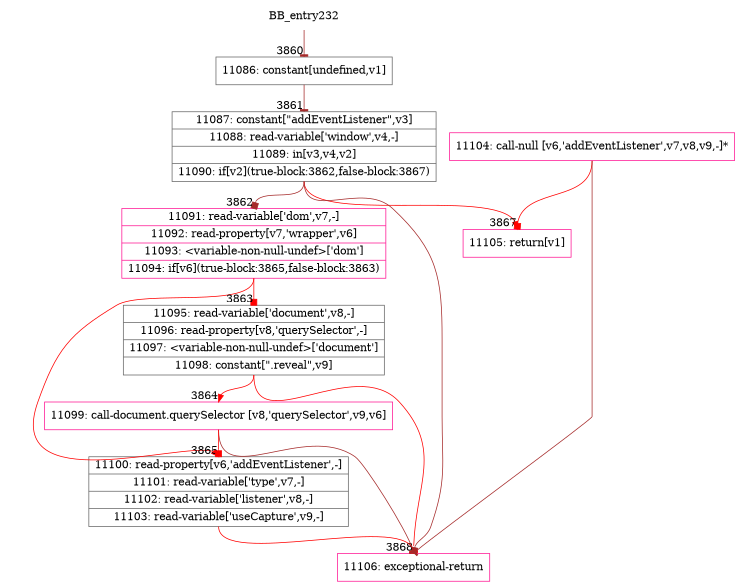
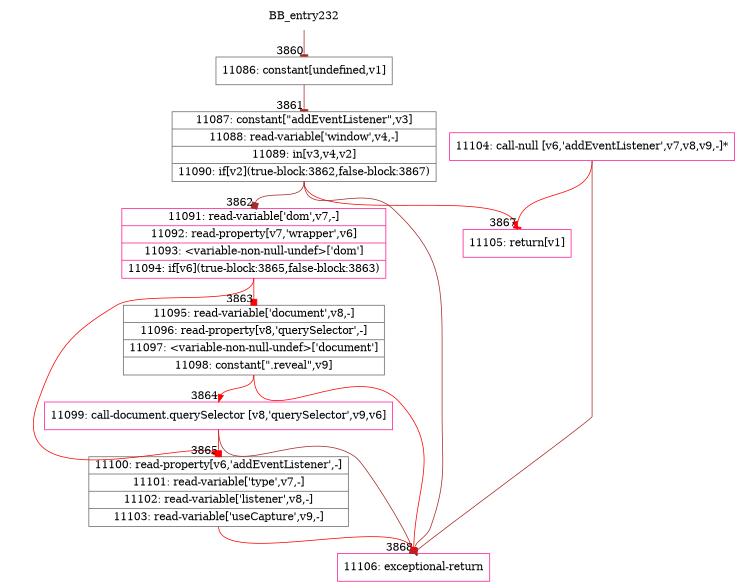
(558, 194) -> (558, 194)
(393, 398) -> (393, 398)
